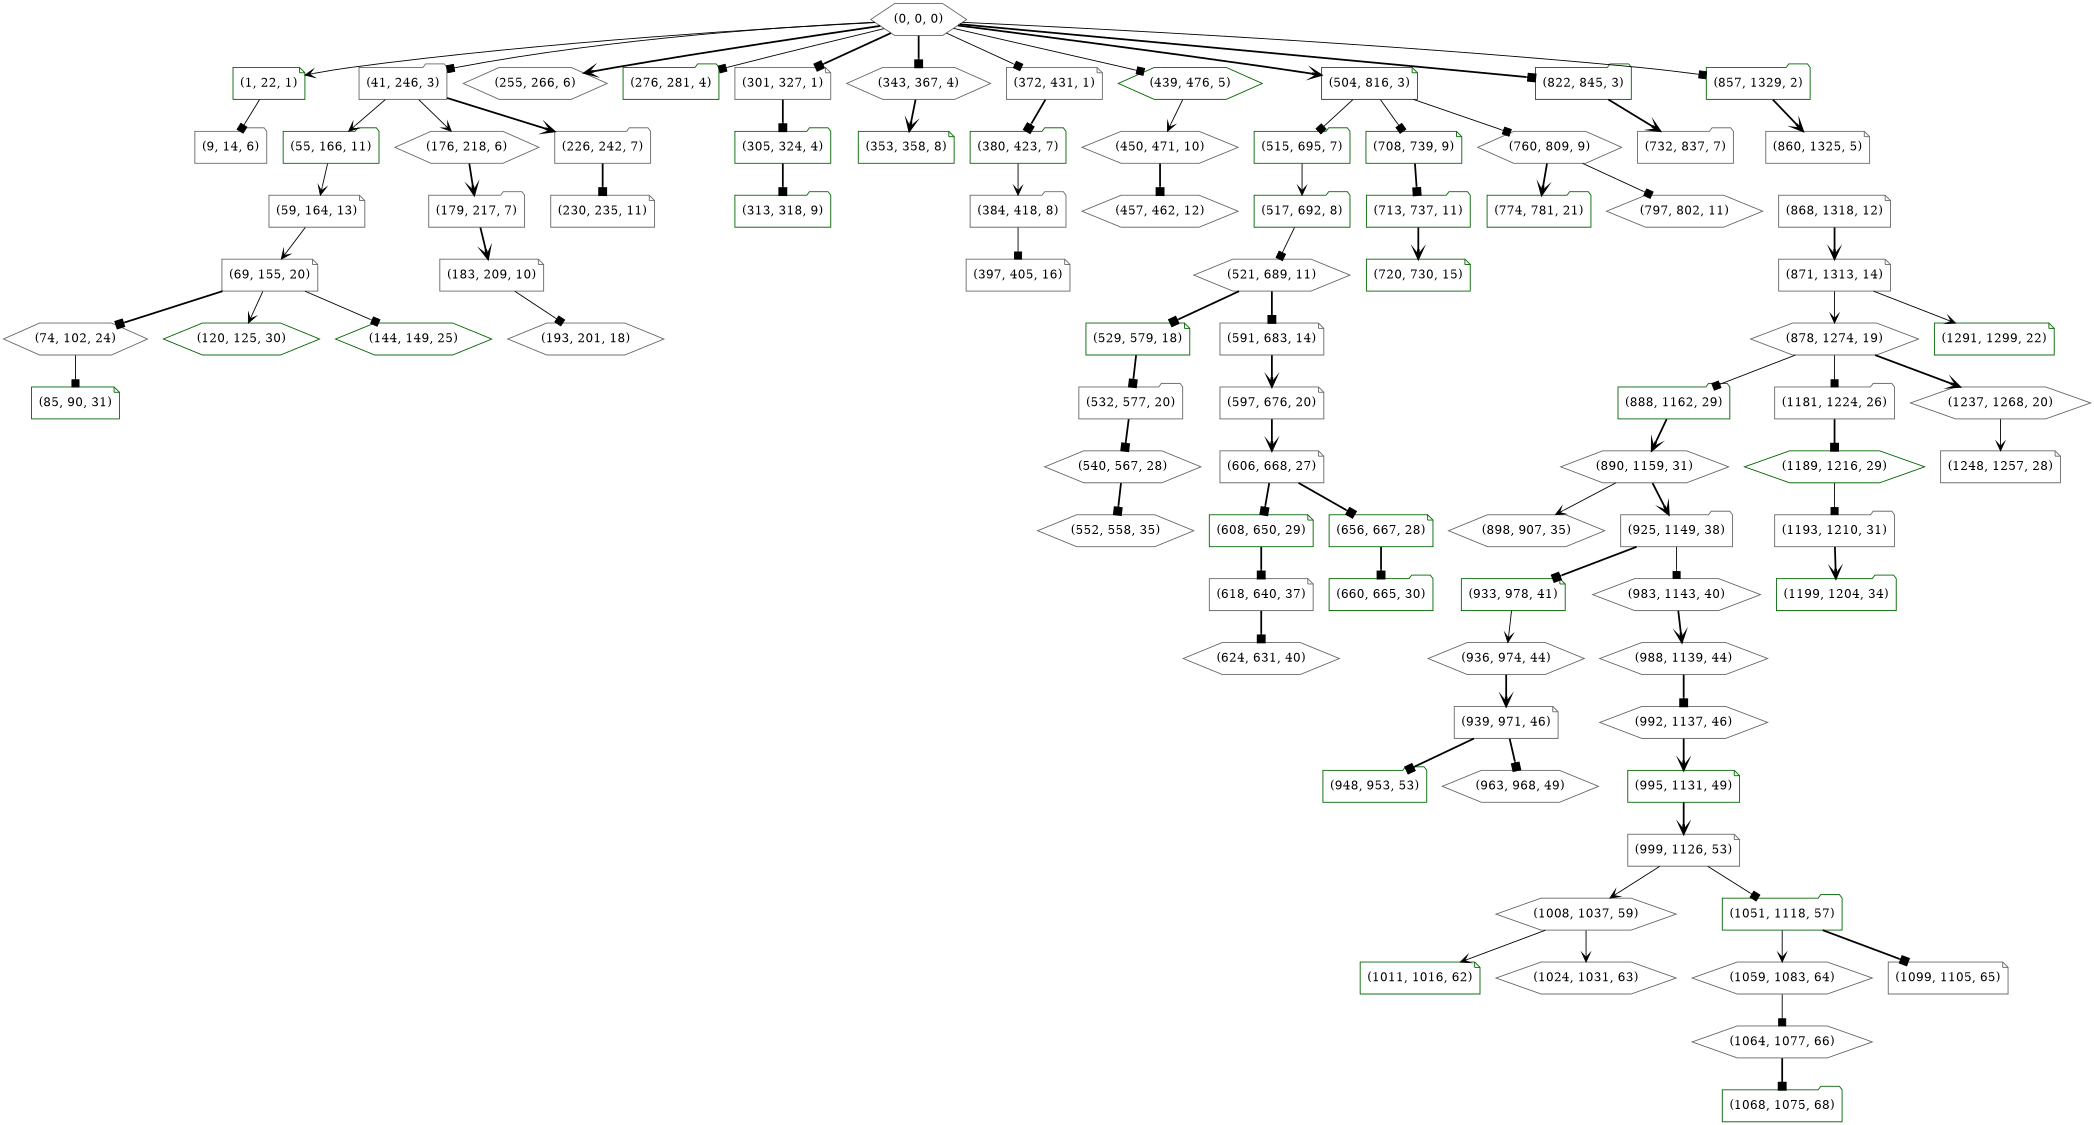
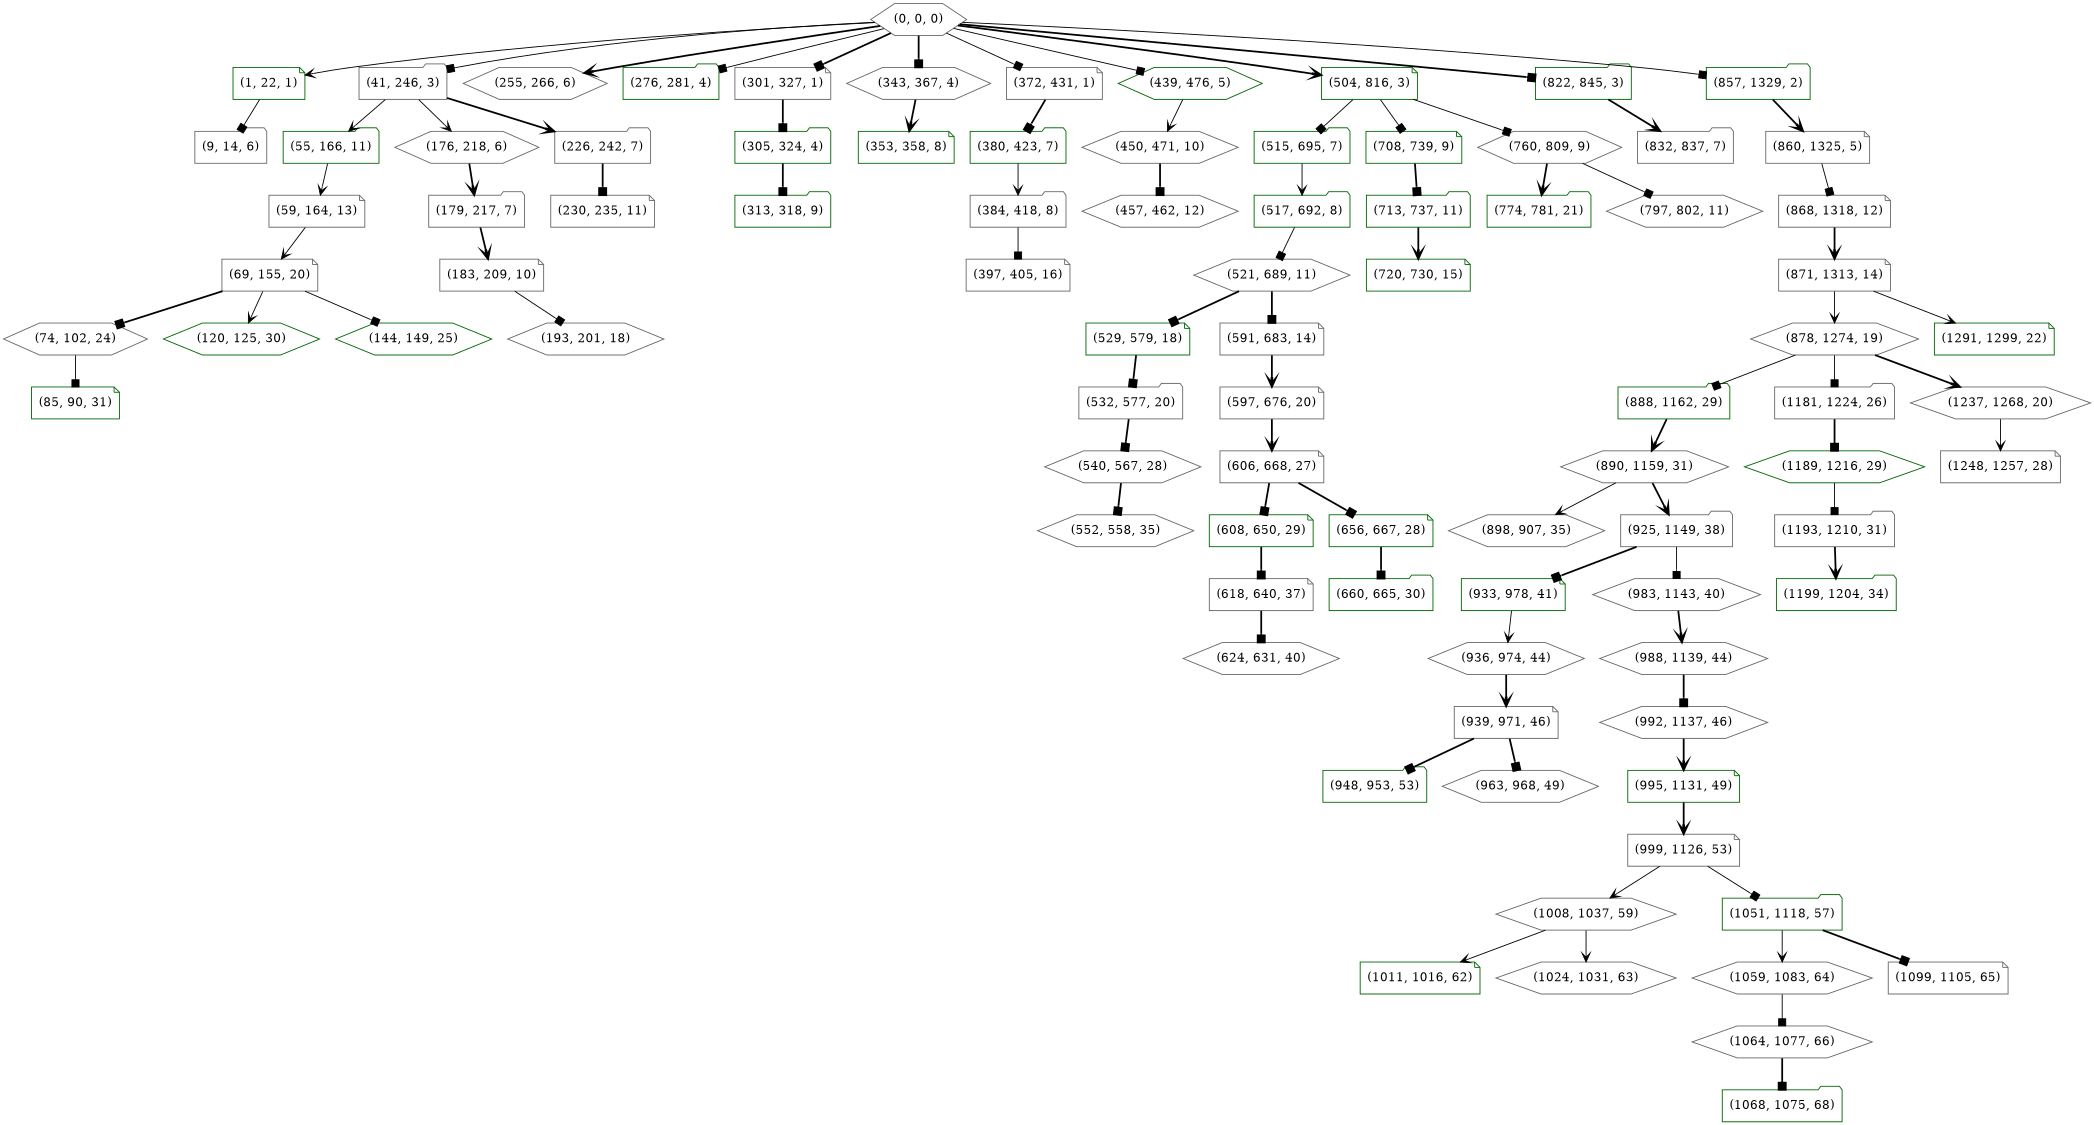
(1685, 147) -> (1685, 147)
none -> (1825, 175)
